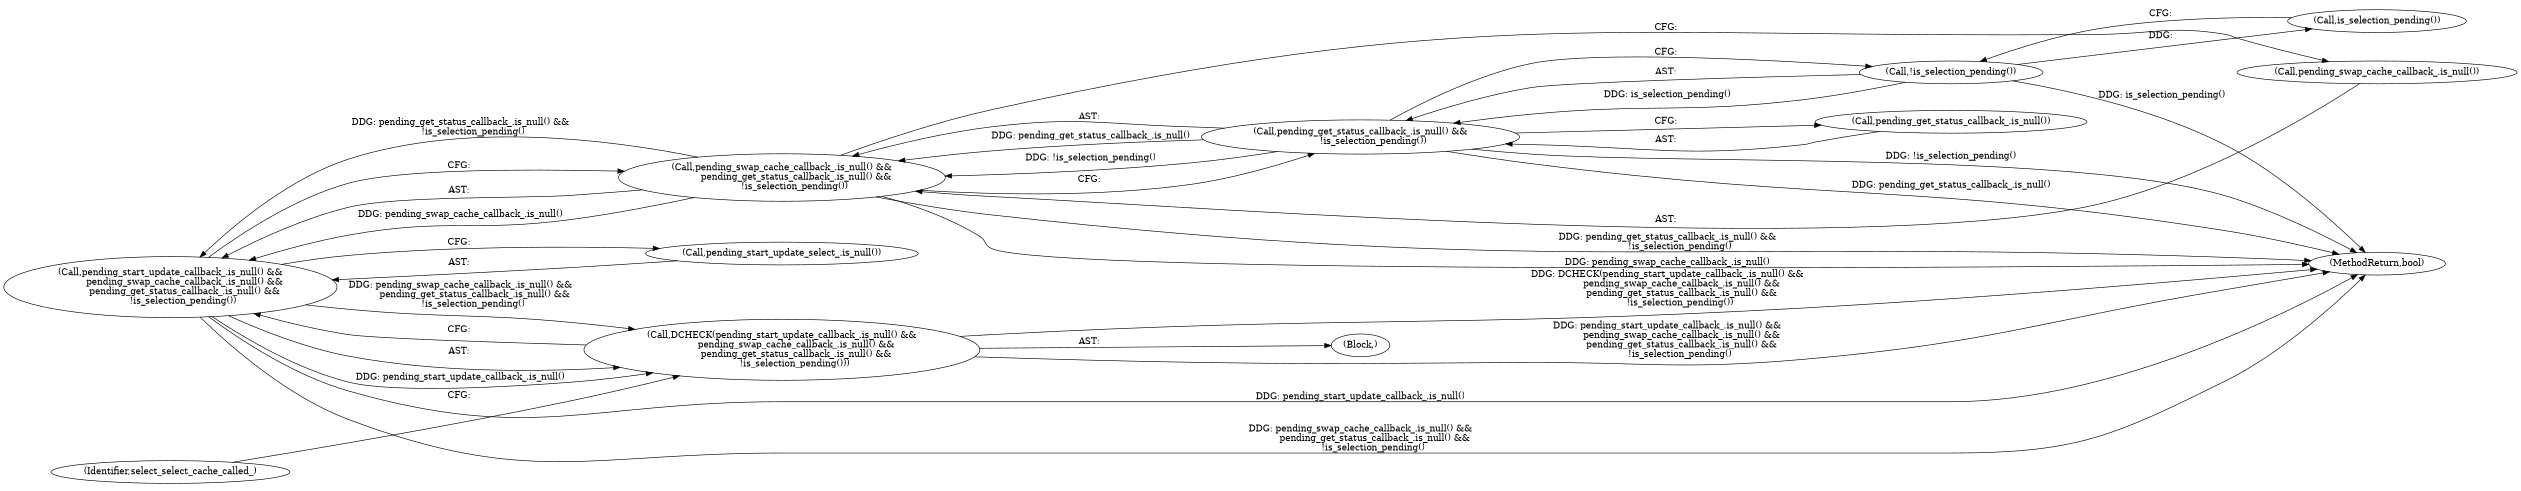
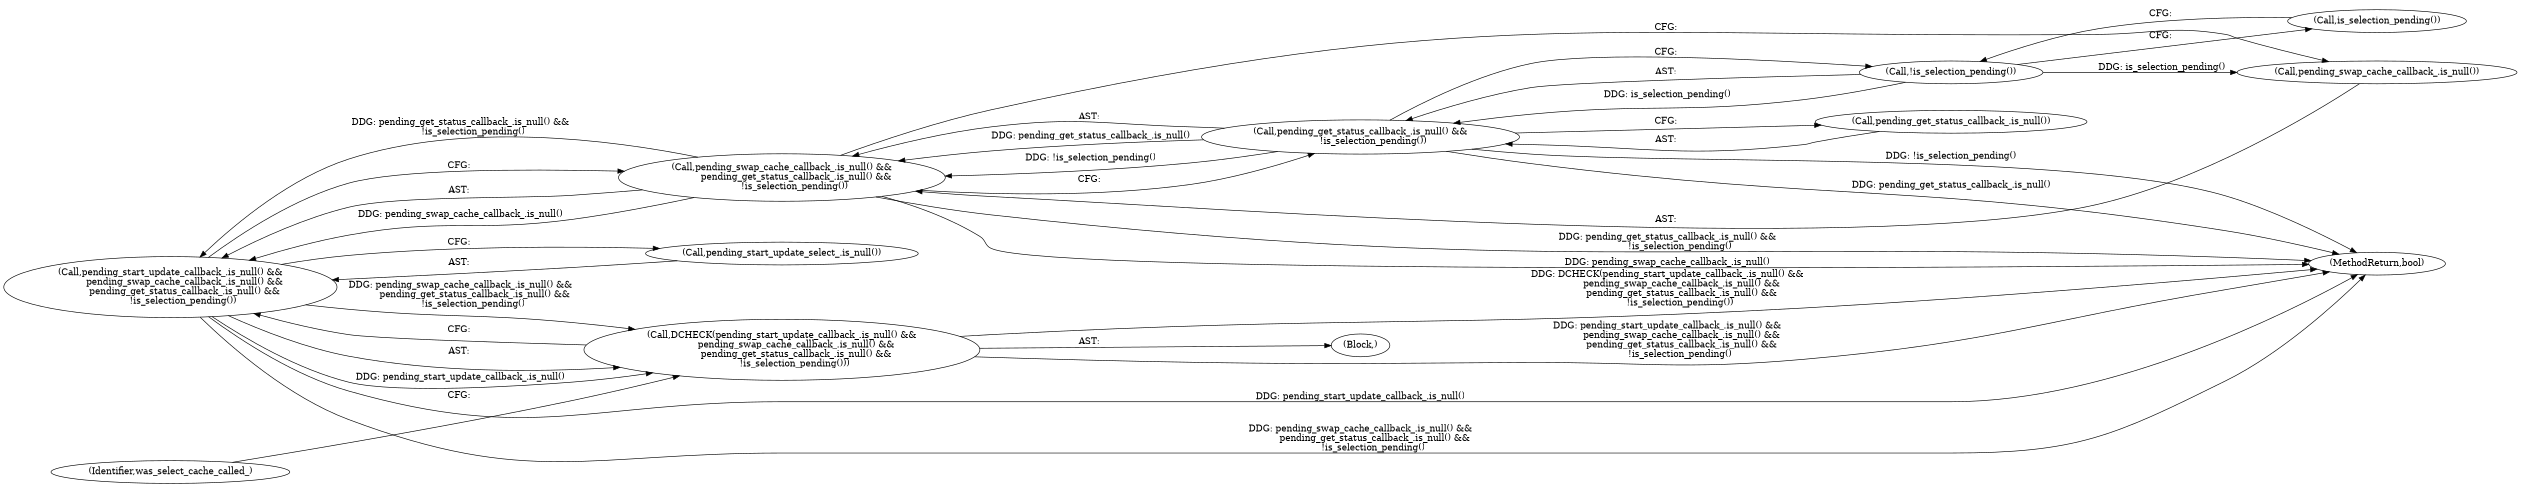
(2162, 36) -> (2162, 36)
(2202, 134) -> (2137, 72)
(170, 472) -> (170, 472)
